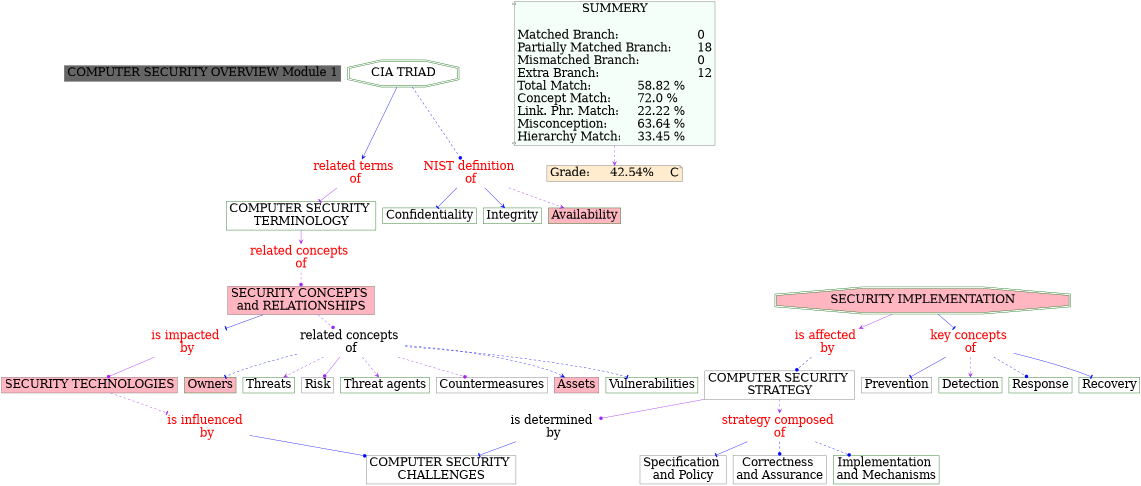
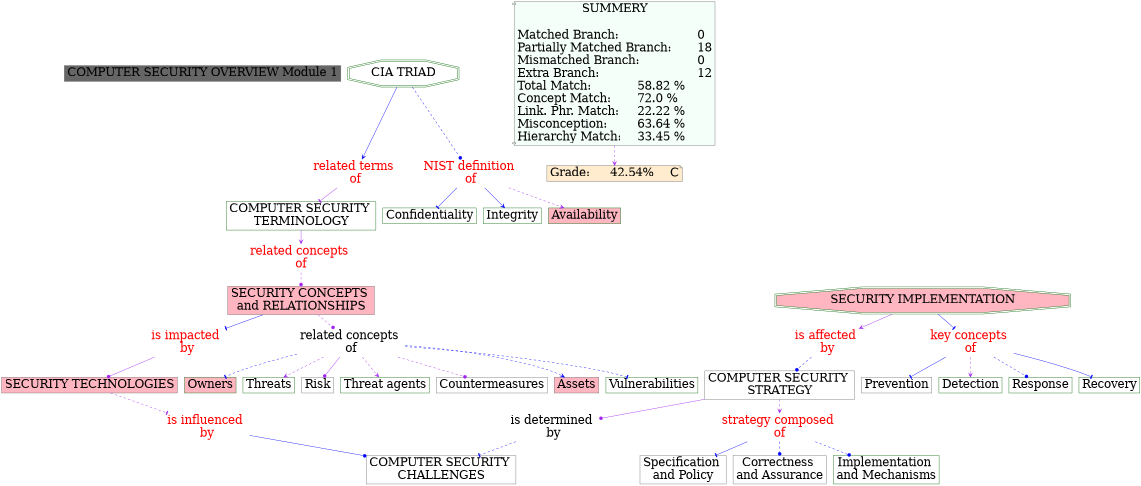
(498, 448) -> (498, 448)
